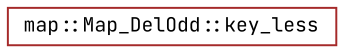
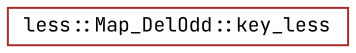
(172, 27) -> (178, 27)
